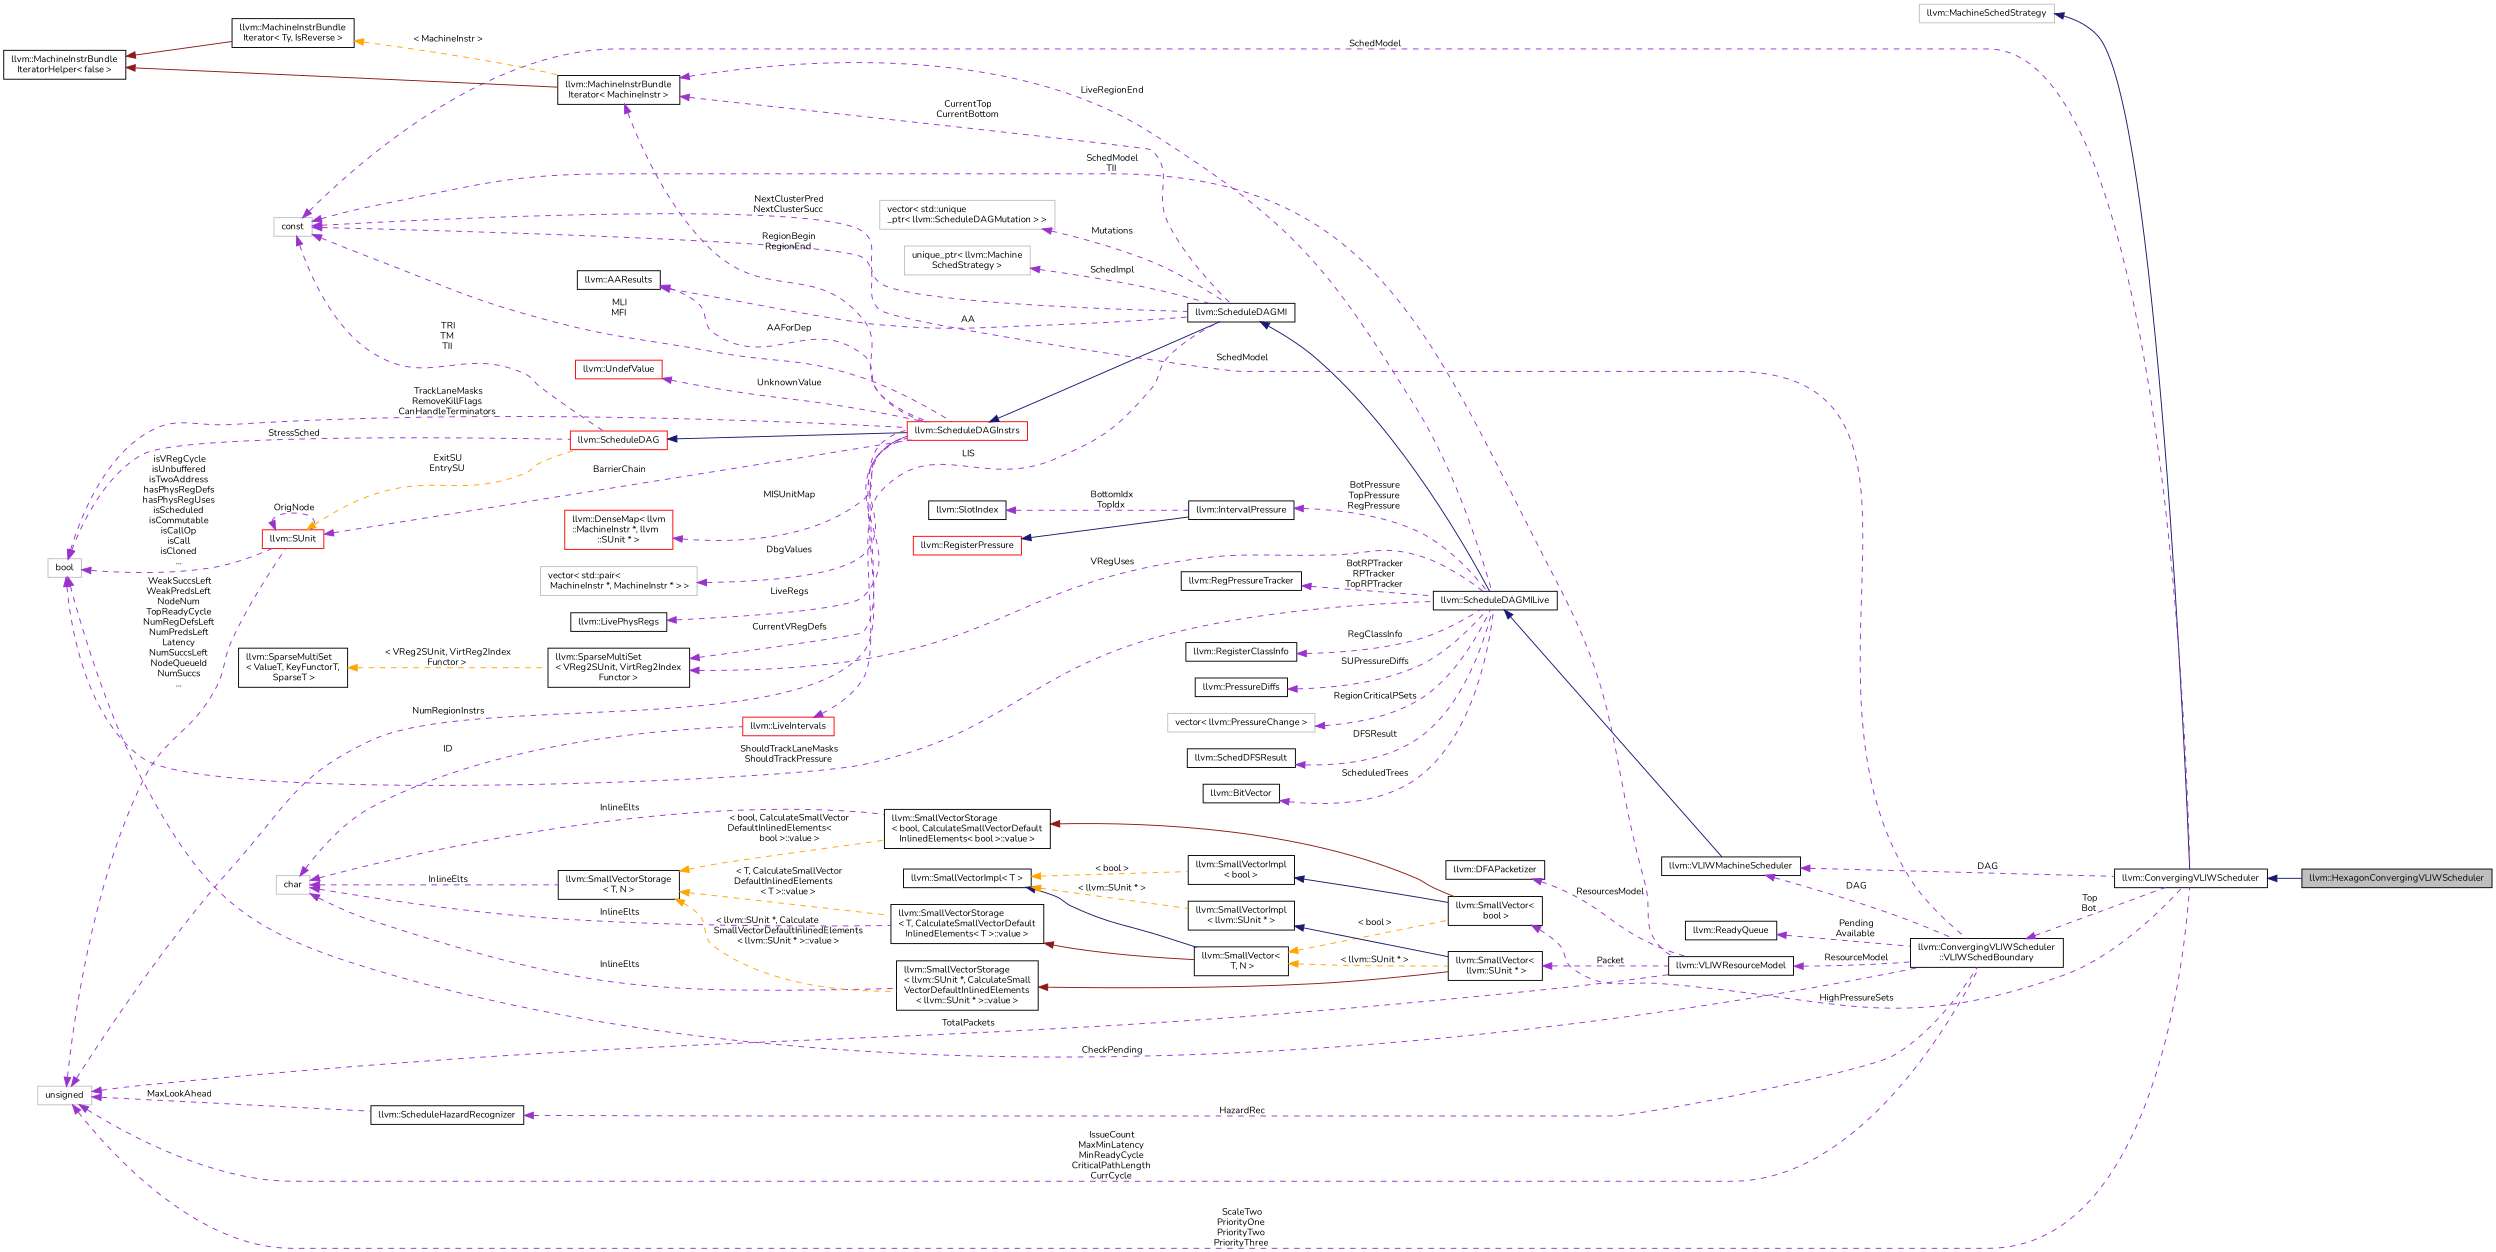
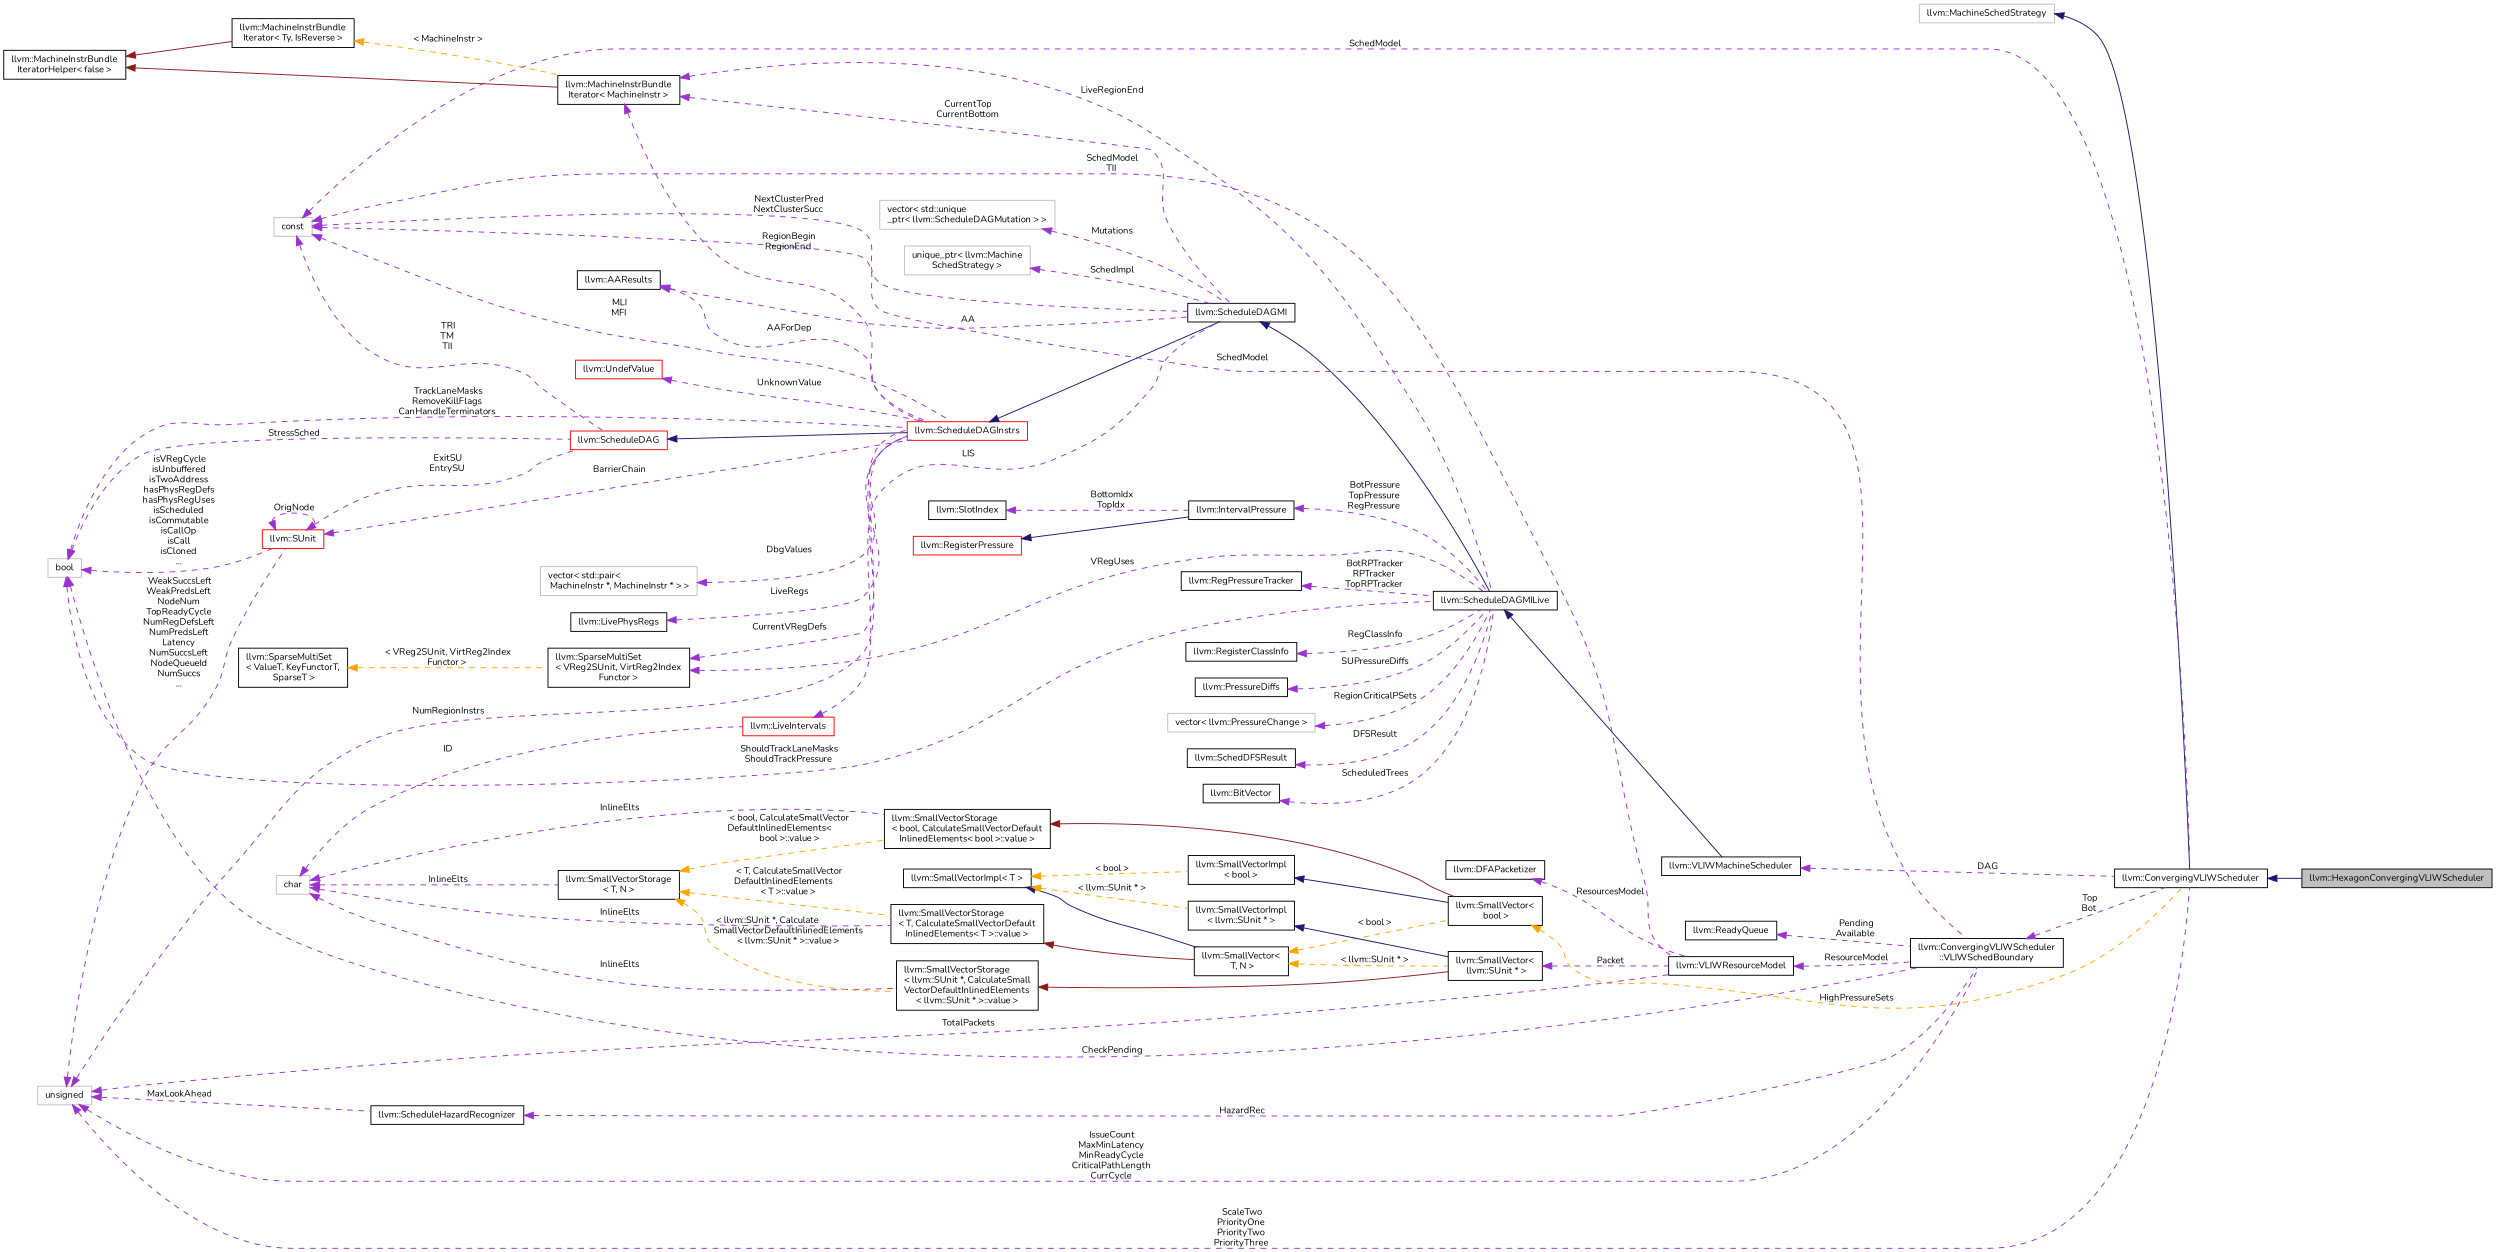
(446, 485) -> (446, 485)
(619, 530) -> none
(1865, 905) -> none
(1866, 1007) -> (1866, 1007)
